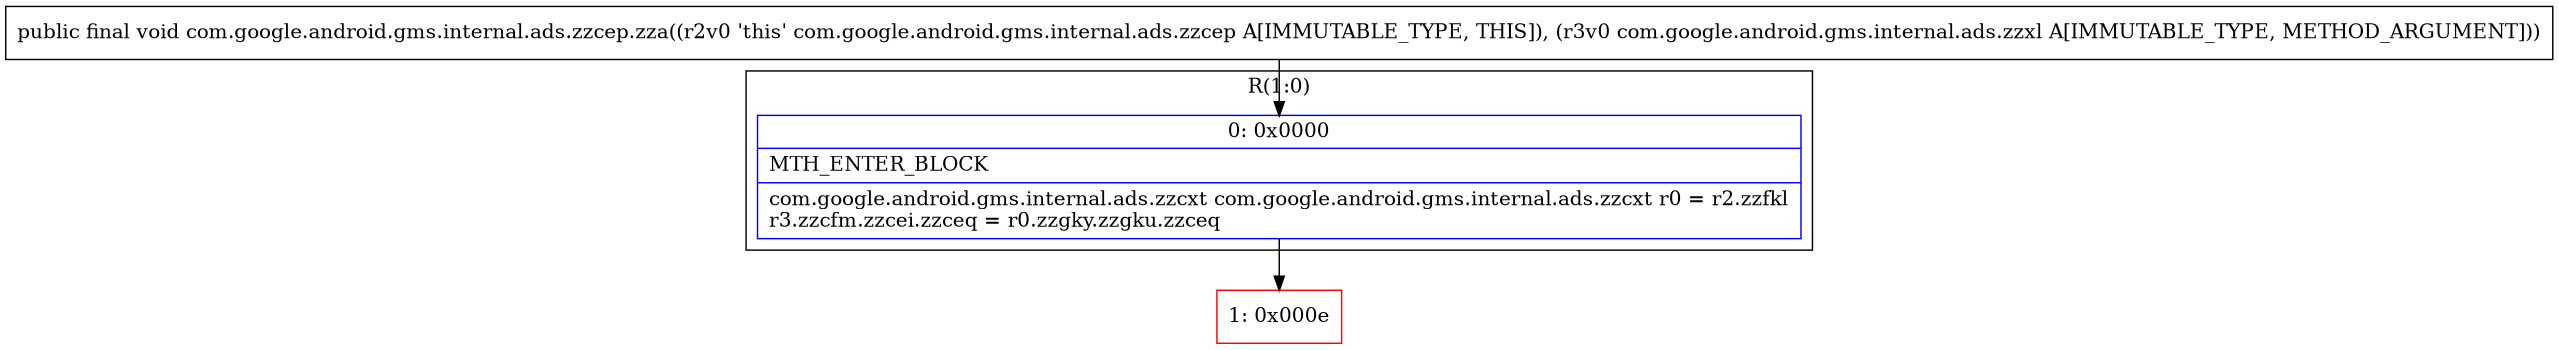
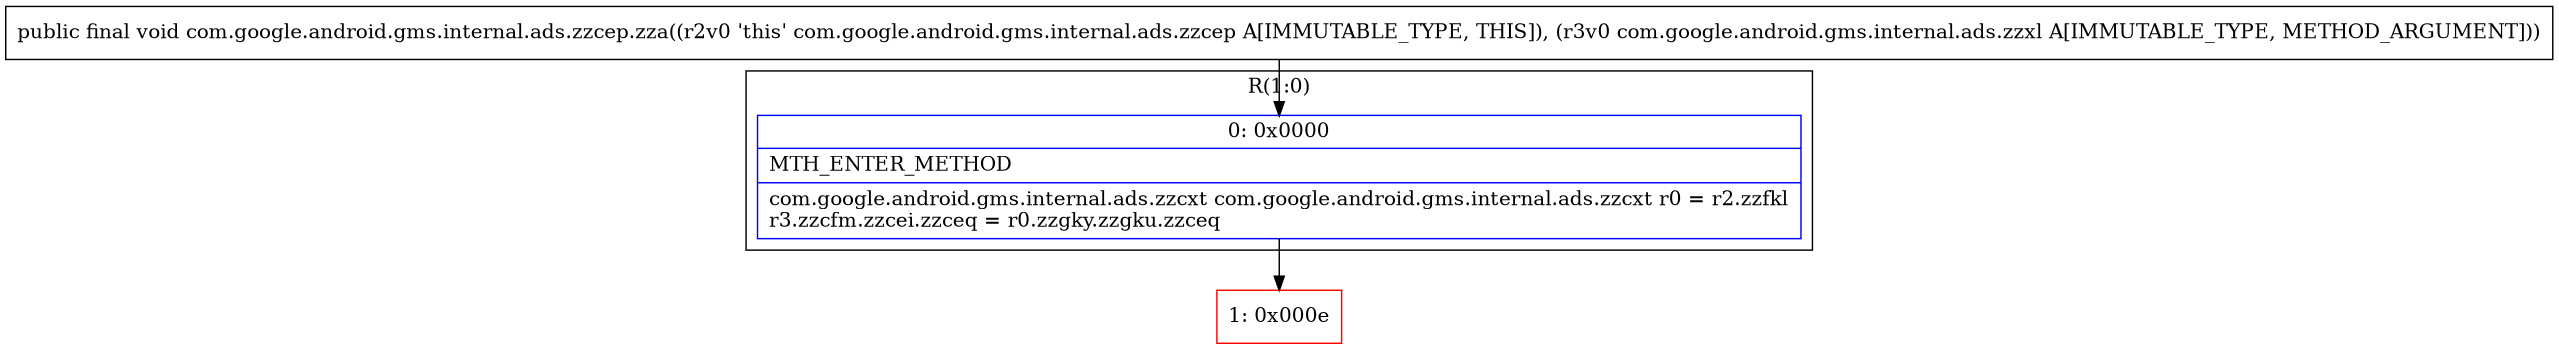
(879, 165) -> (891, 165)
